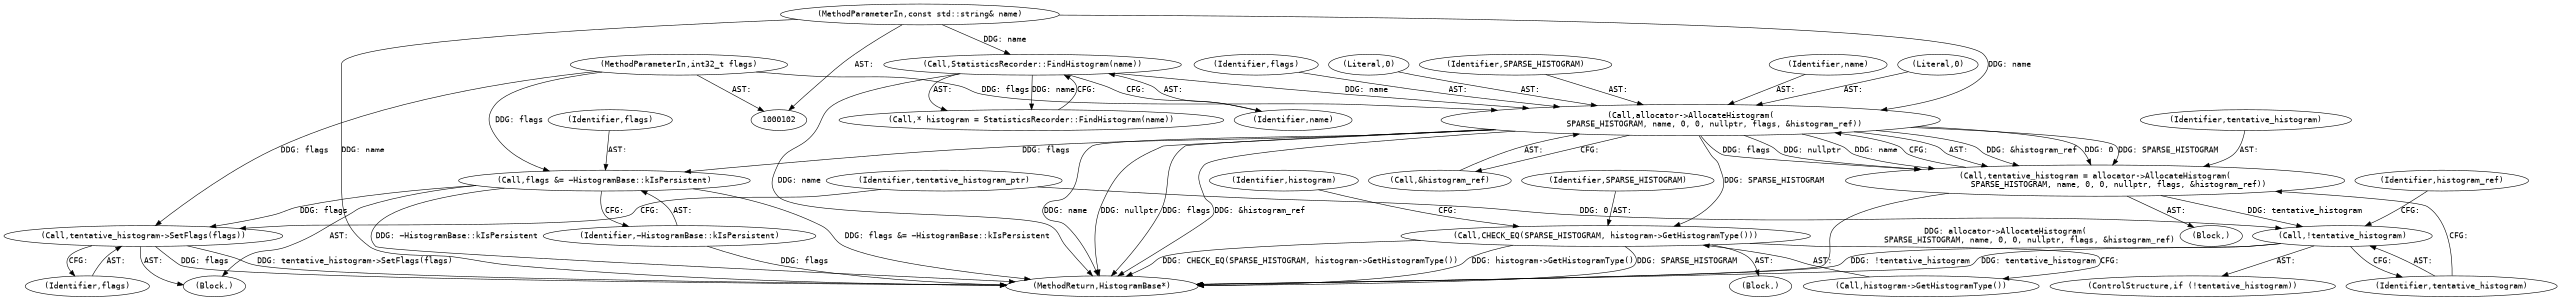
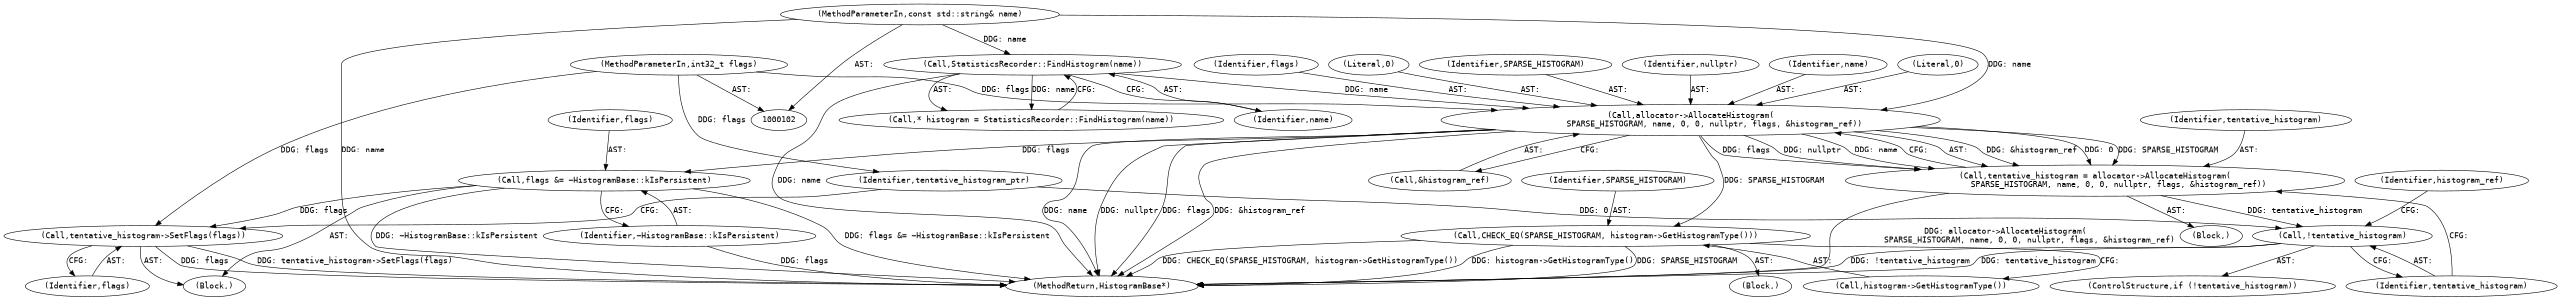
none -> (1691, 65)
(503, 98) -> (752, 152)
(1284, 181) -> none
